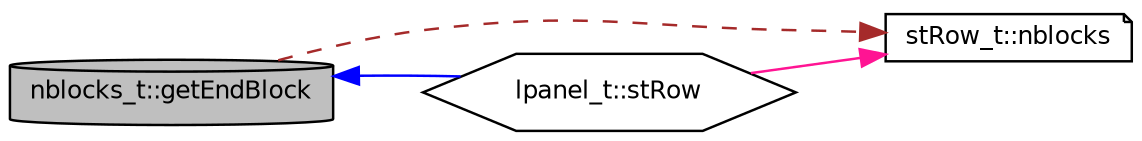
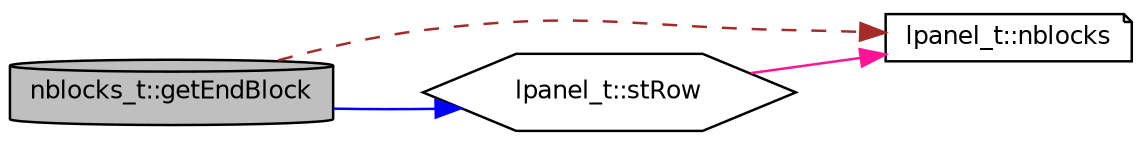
(1009, 38) -> (1009, 38)
(410, 76) -> (385, 109)
